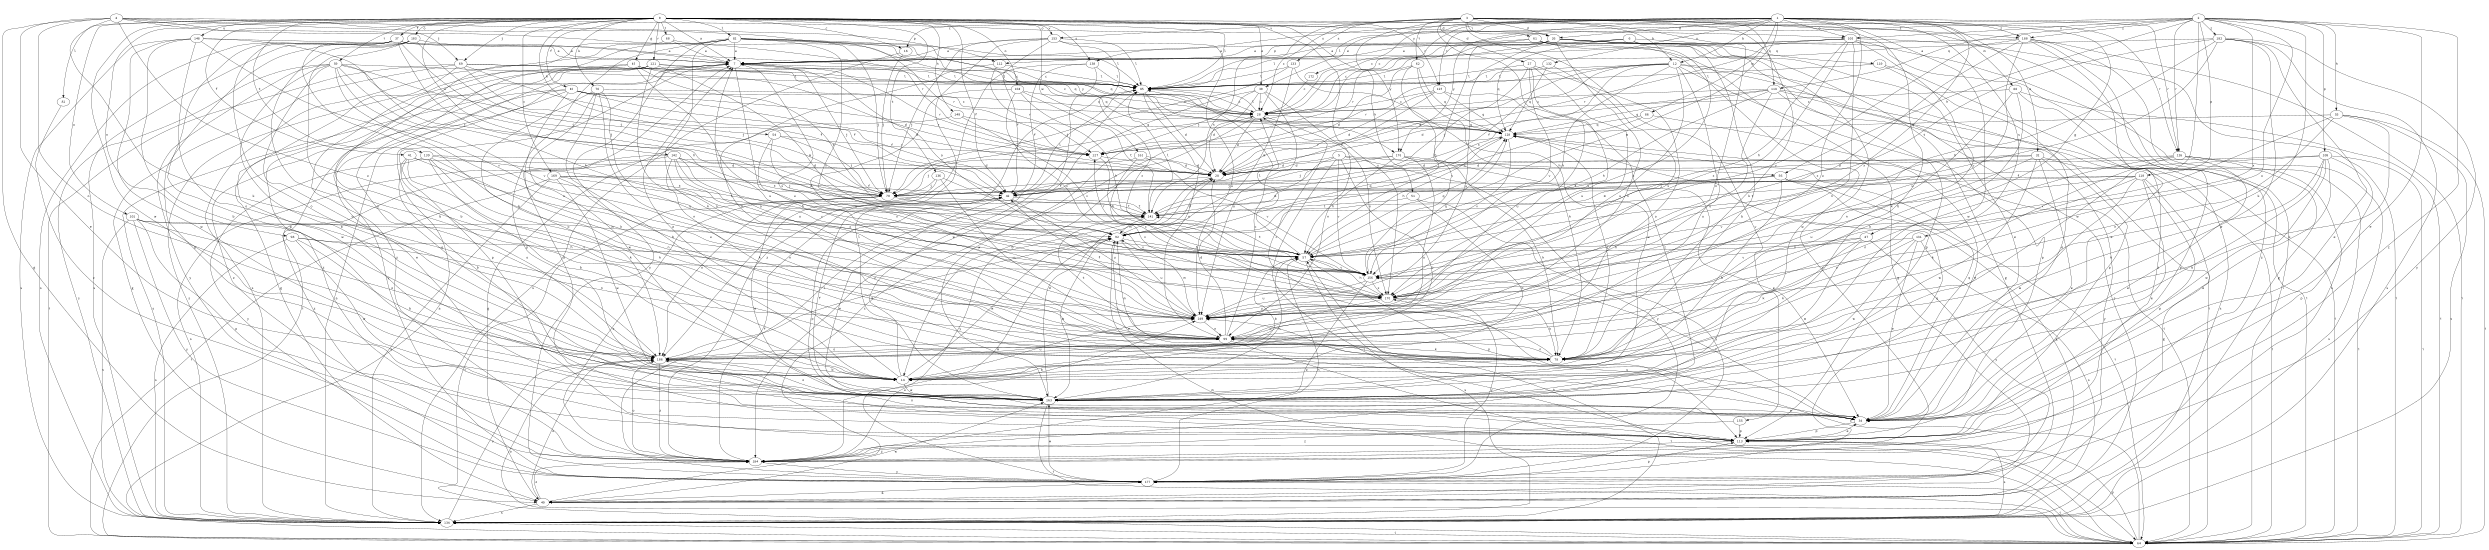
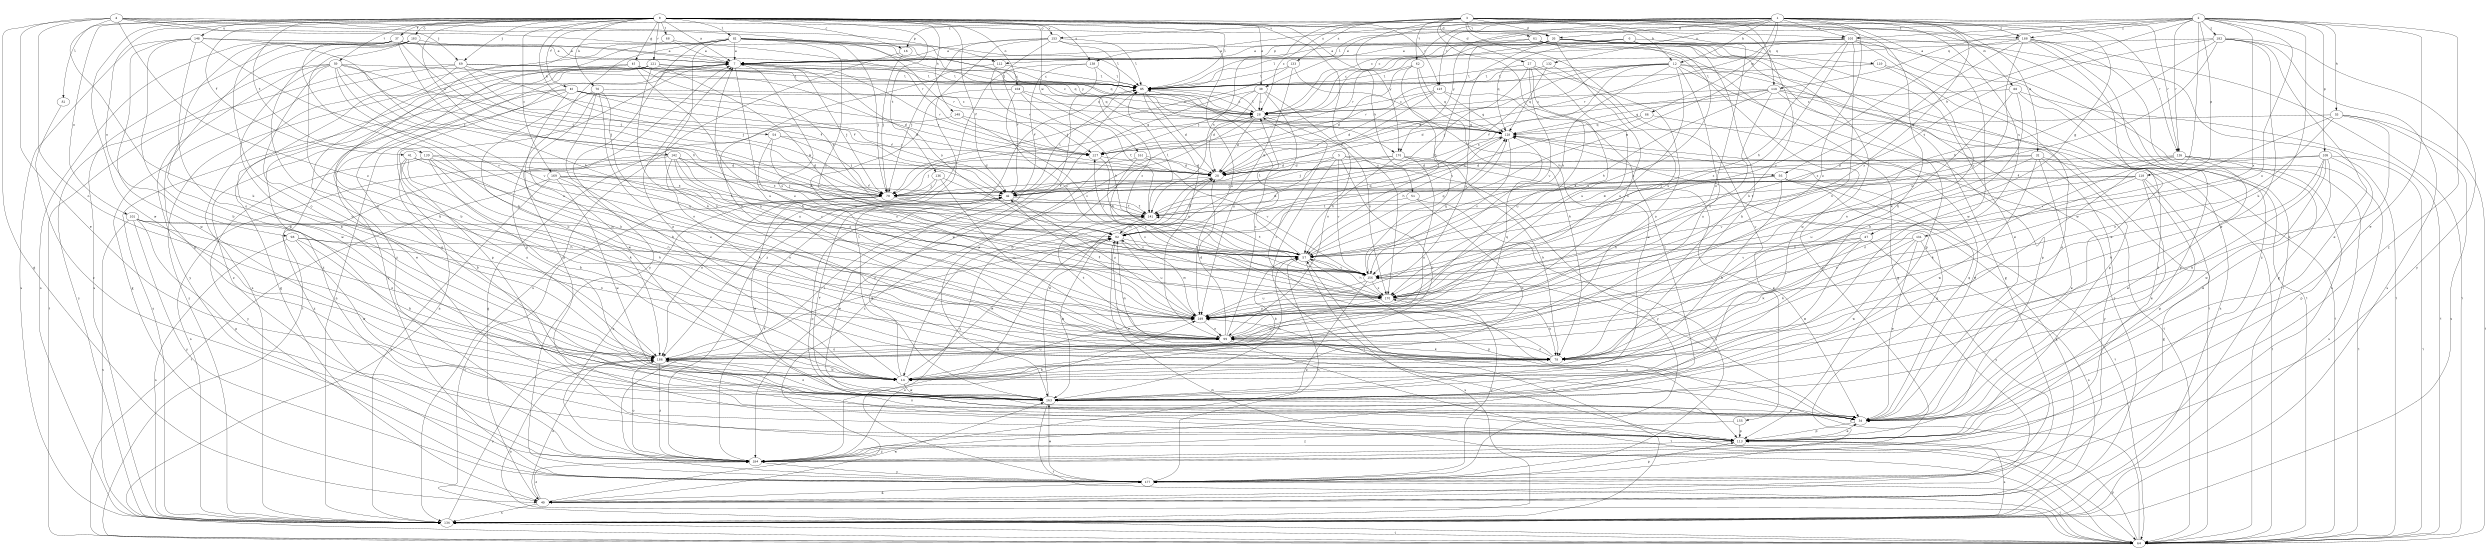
(1311, 77) -> none
(1603, 234) -> (1480, 291)
(1683, 385) -> none
